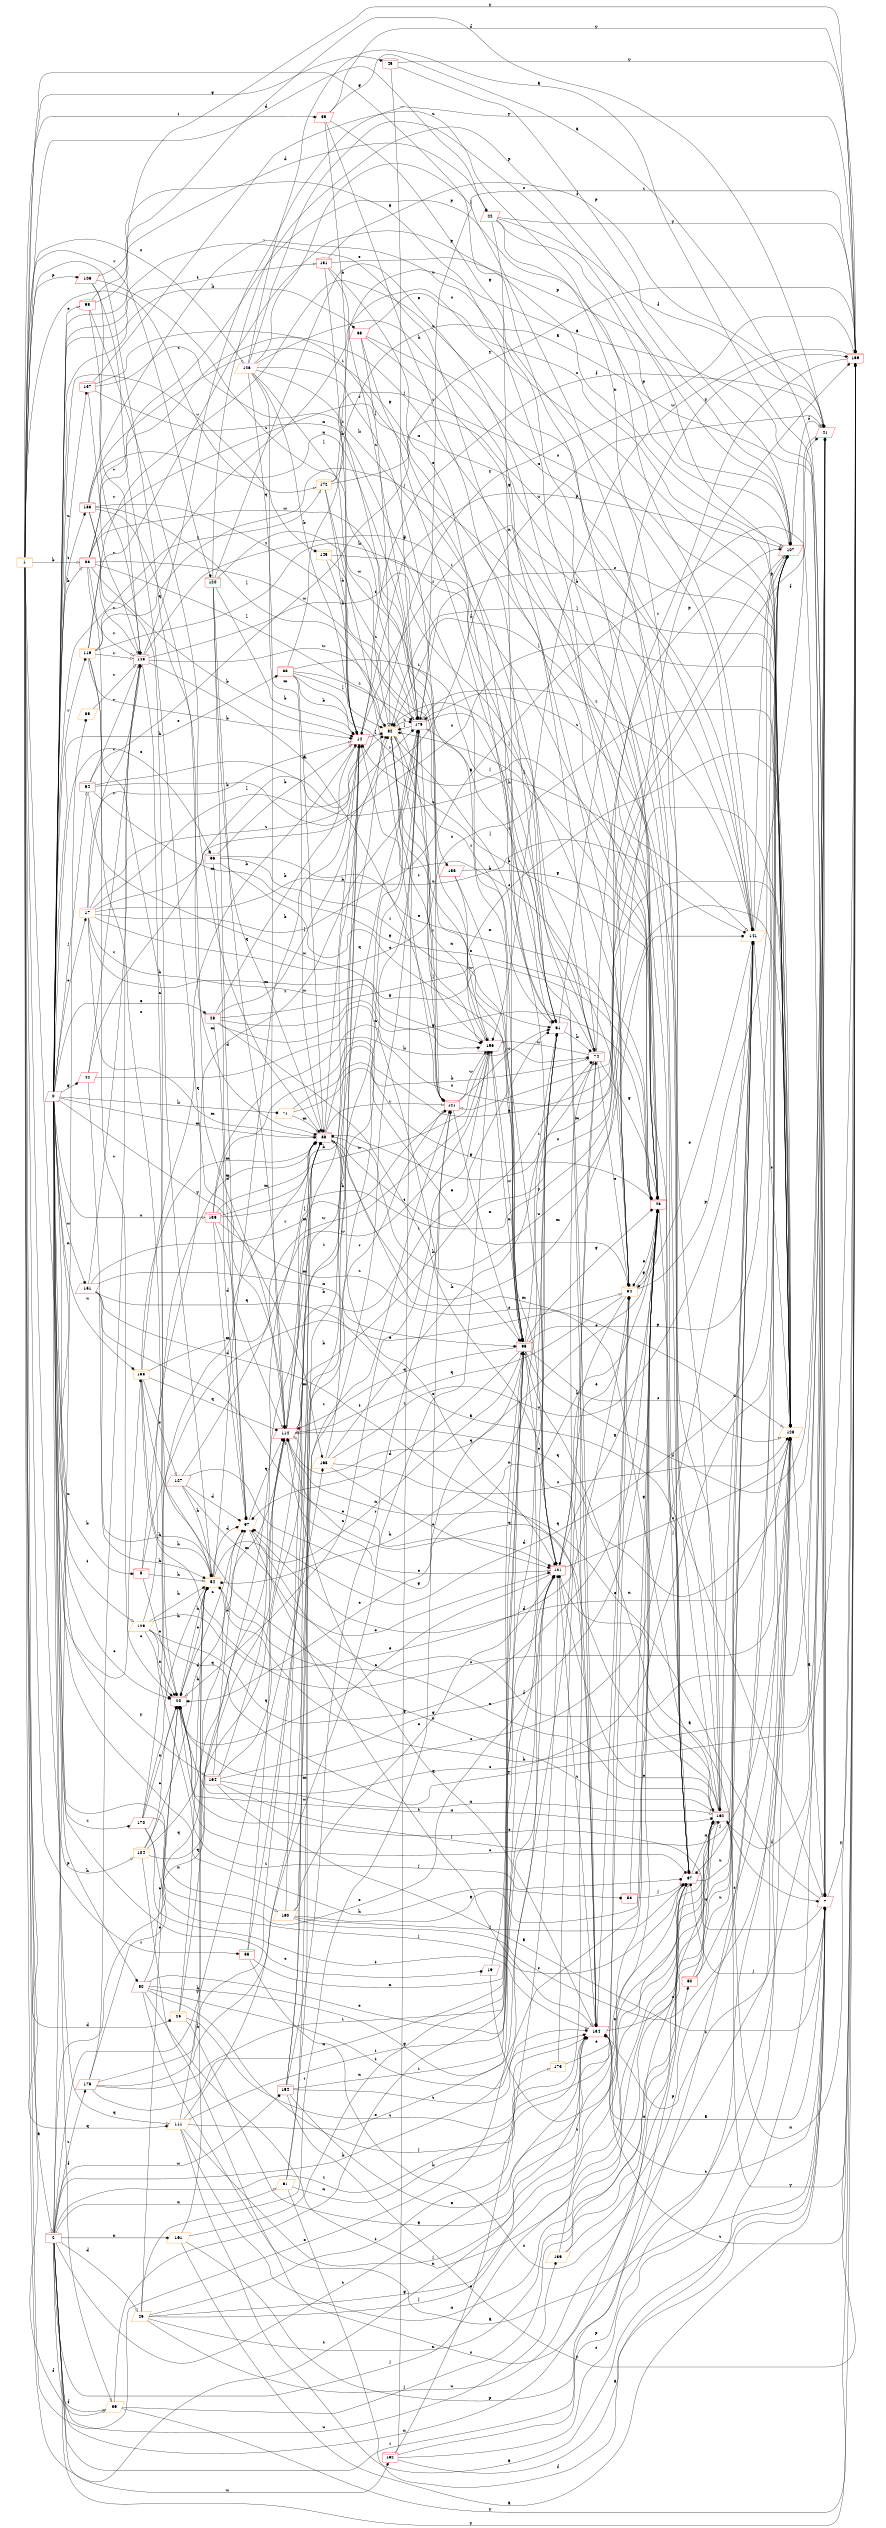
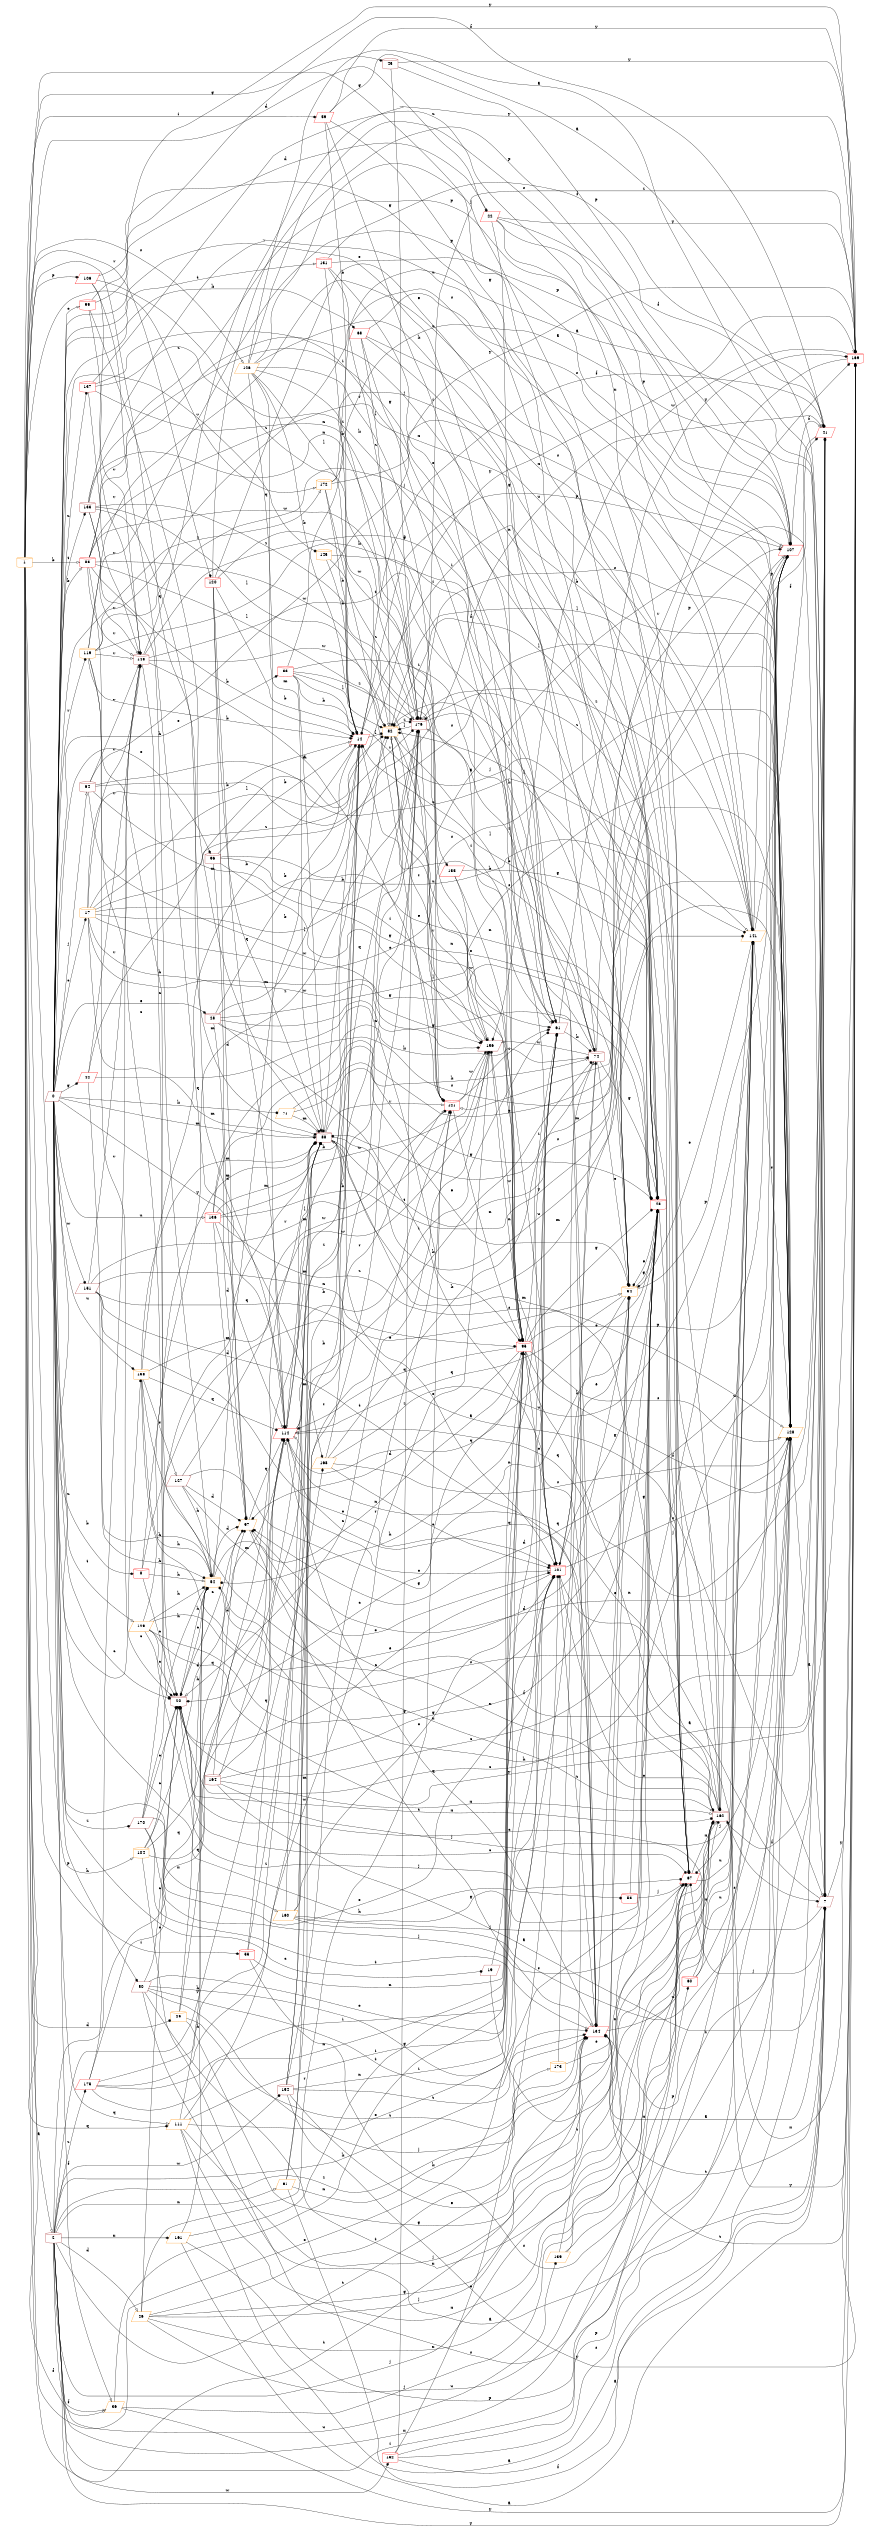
(88, 714) -> none
(62, 1374) -> none
